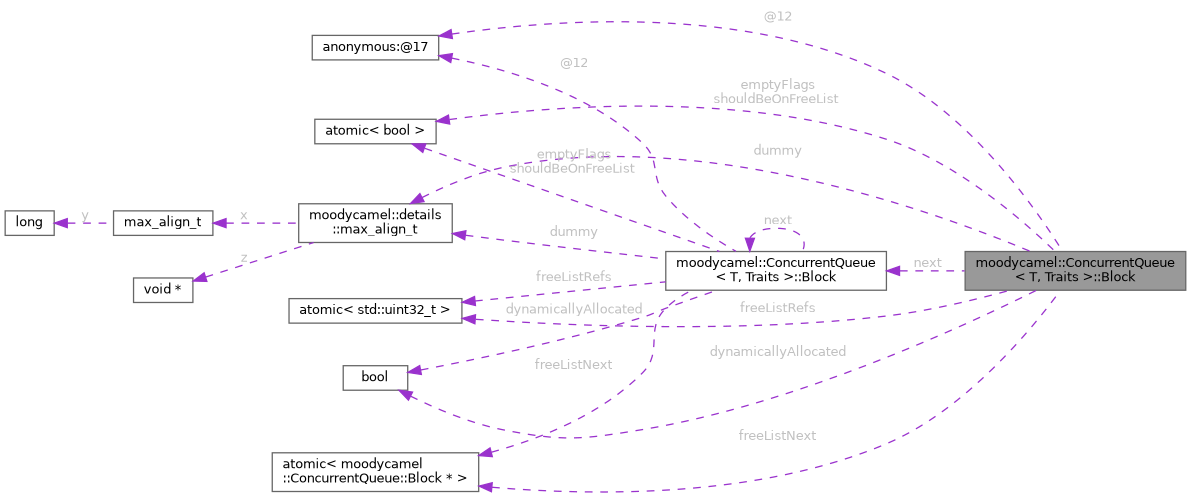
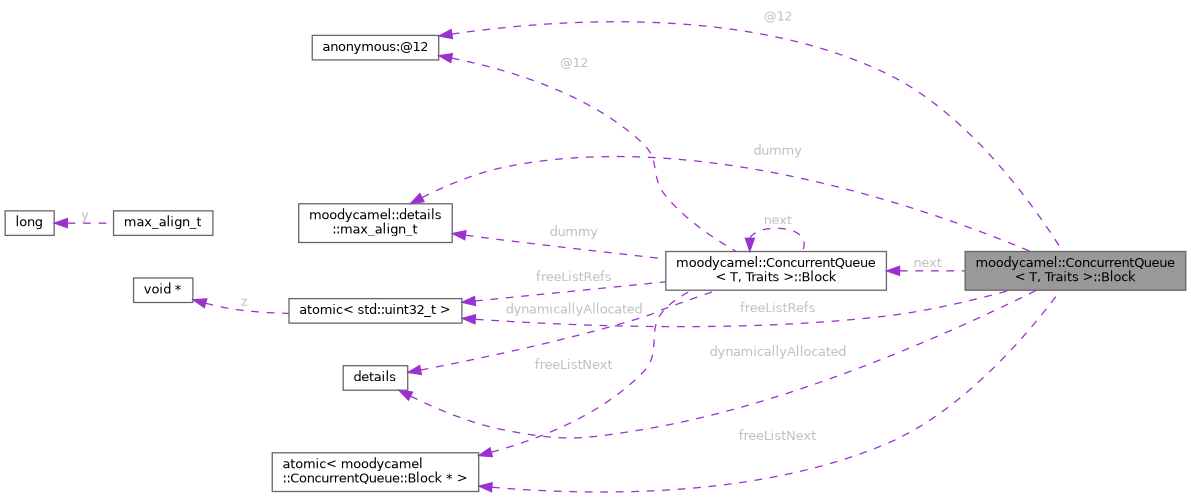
(375, 48) -> (375, 48)
(375, 132) -> none
(262, 223) -> none
(260, 260) -> (247, 311)
(375, 378) -> (375, 378)
